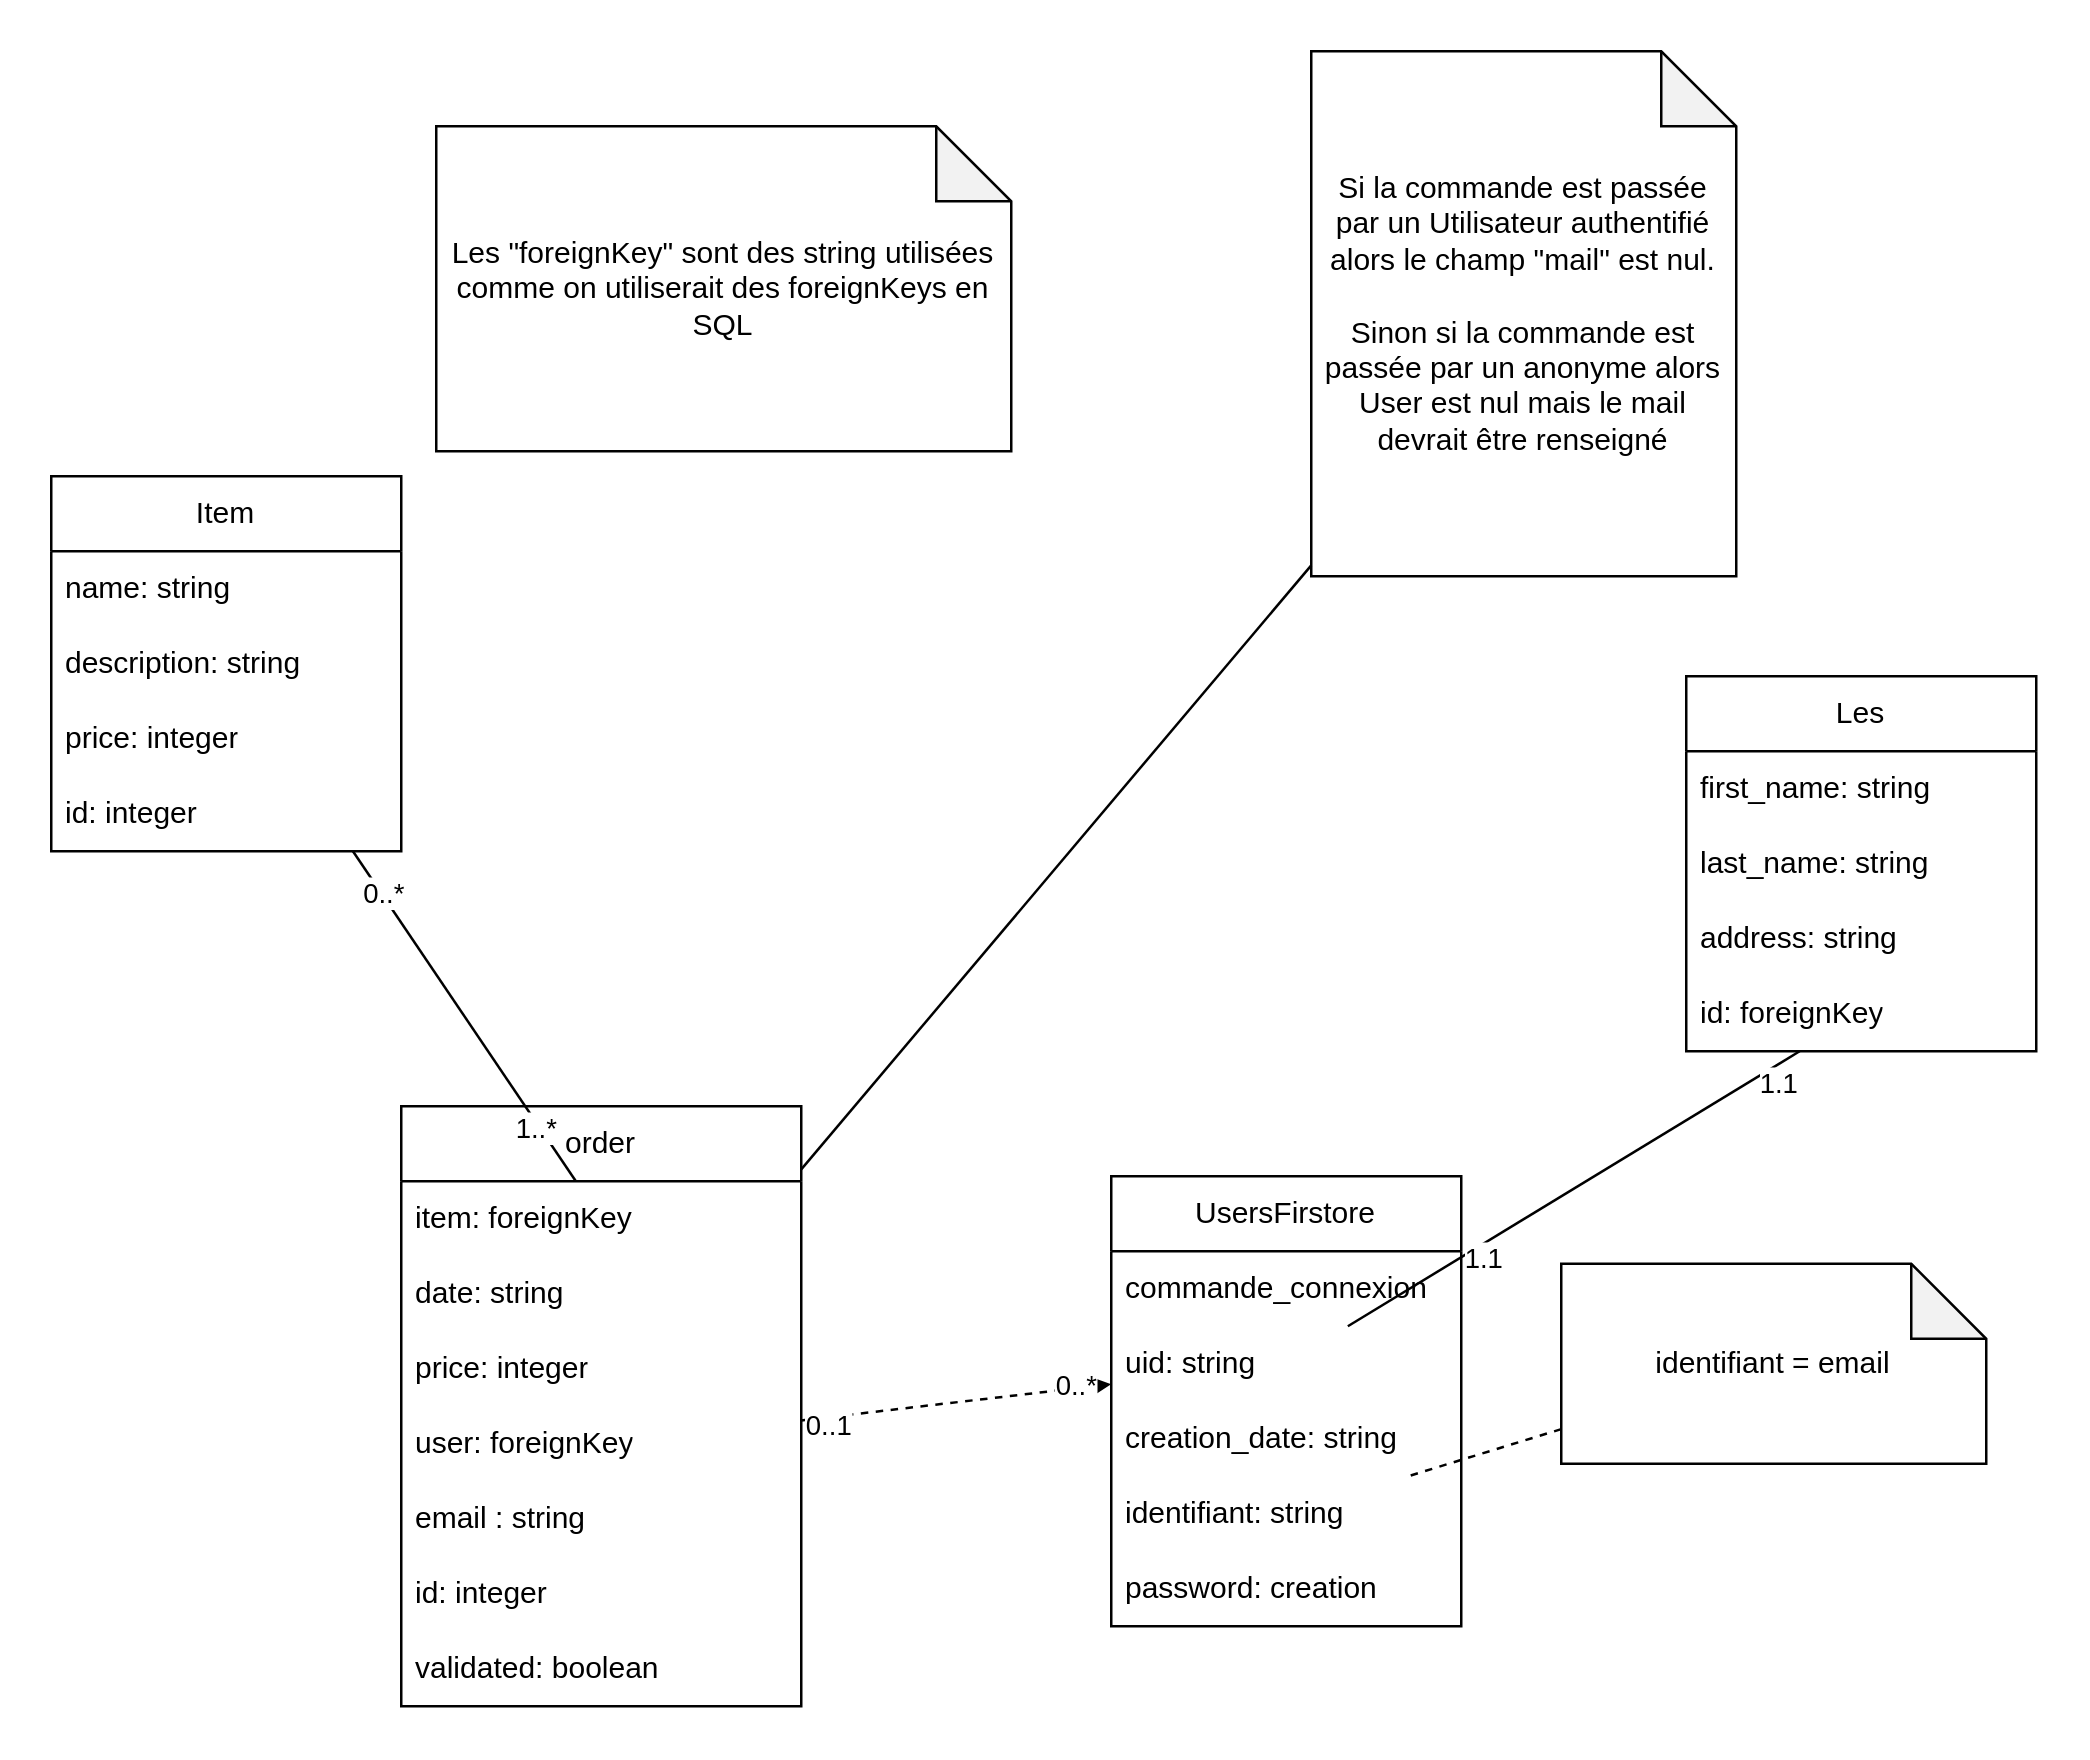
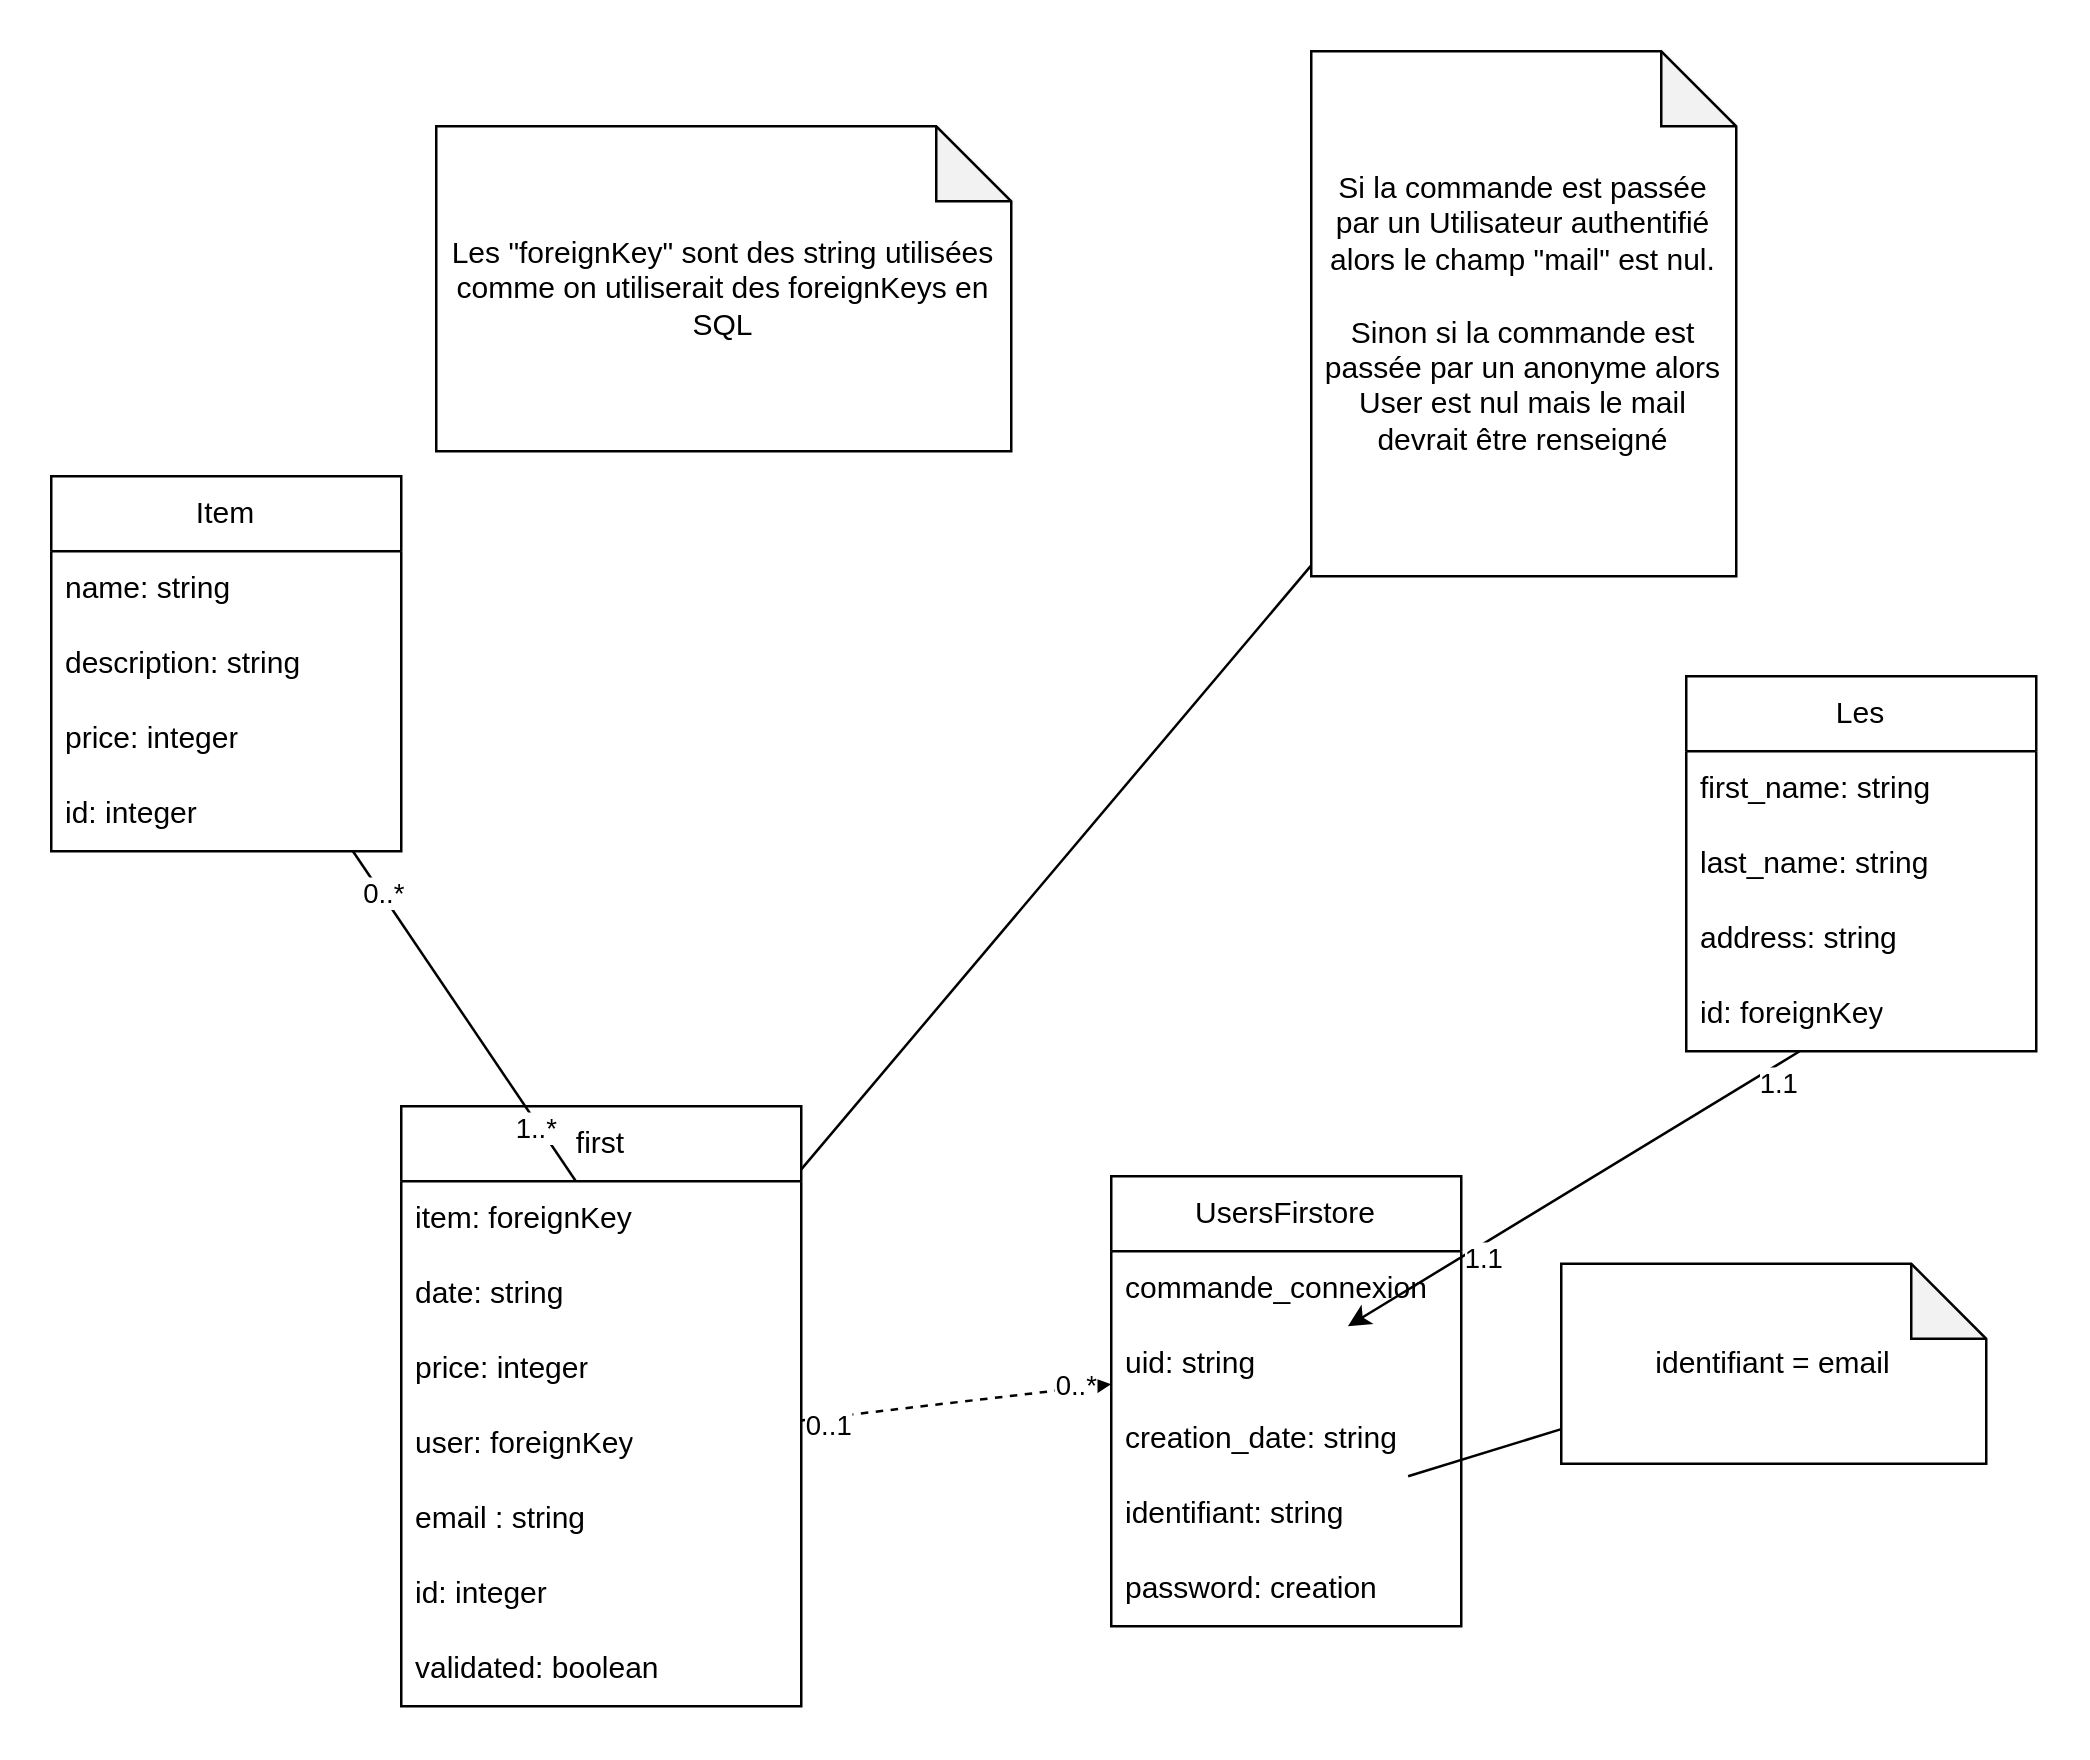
(601, 1144) -> (601, 1144)
(1356, 1321) -> (1363, 1317)
(1510, 1445) -> (1510, 1445)
